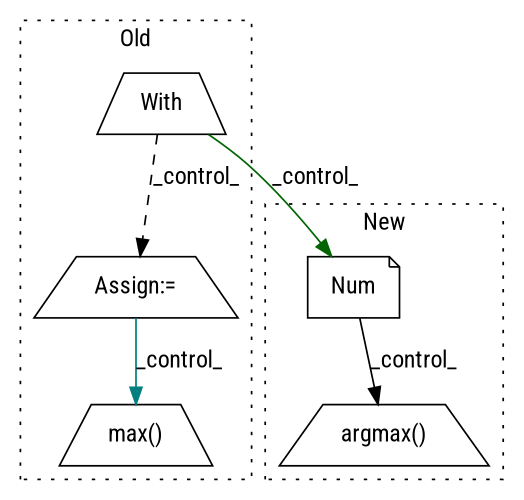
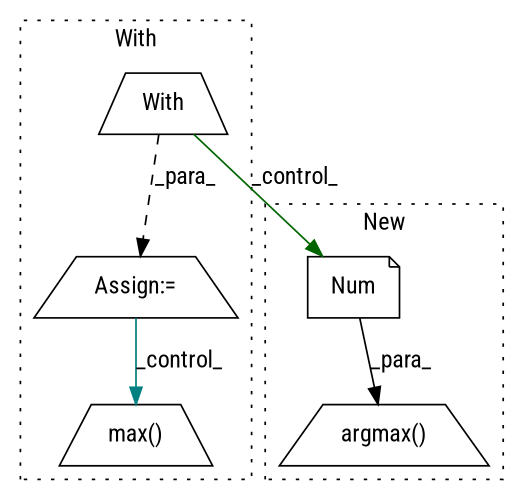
(136, 40) -> (136, 40)
(197, 178) -> (186, 178)
(415, 361) -> (402, 361)
